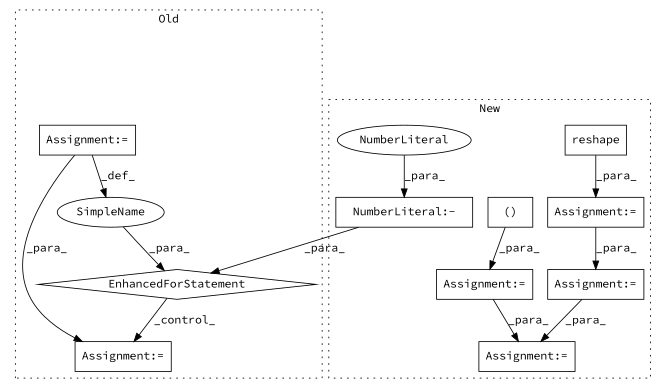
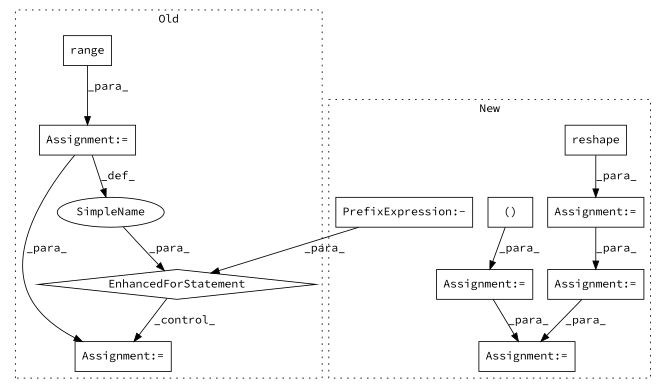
none -> (88, 51)
(404, 140) -> none
(404, 212) -> (404, 212)
